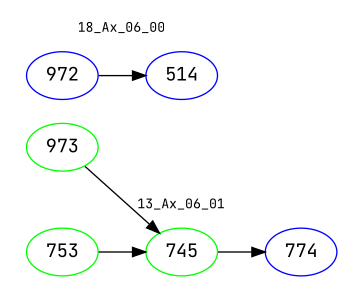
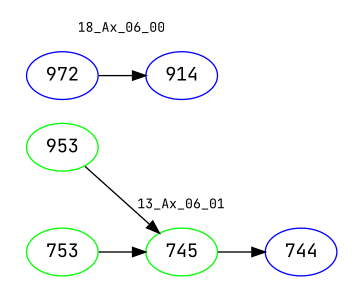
(182, 76) -> (182, 76)
(62, 147) -> (62, 147)
(301, 252) -> (301, 252)
